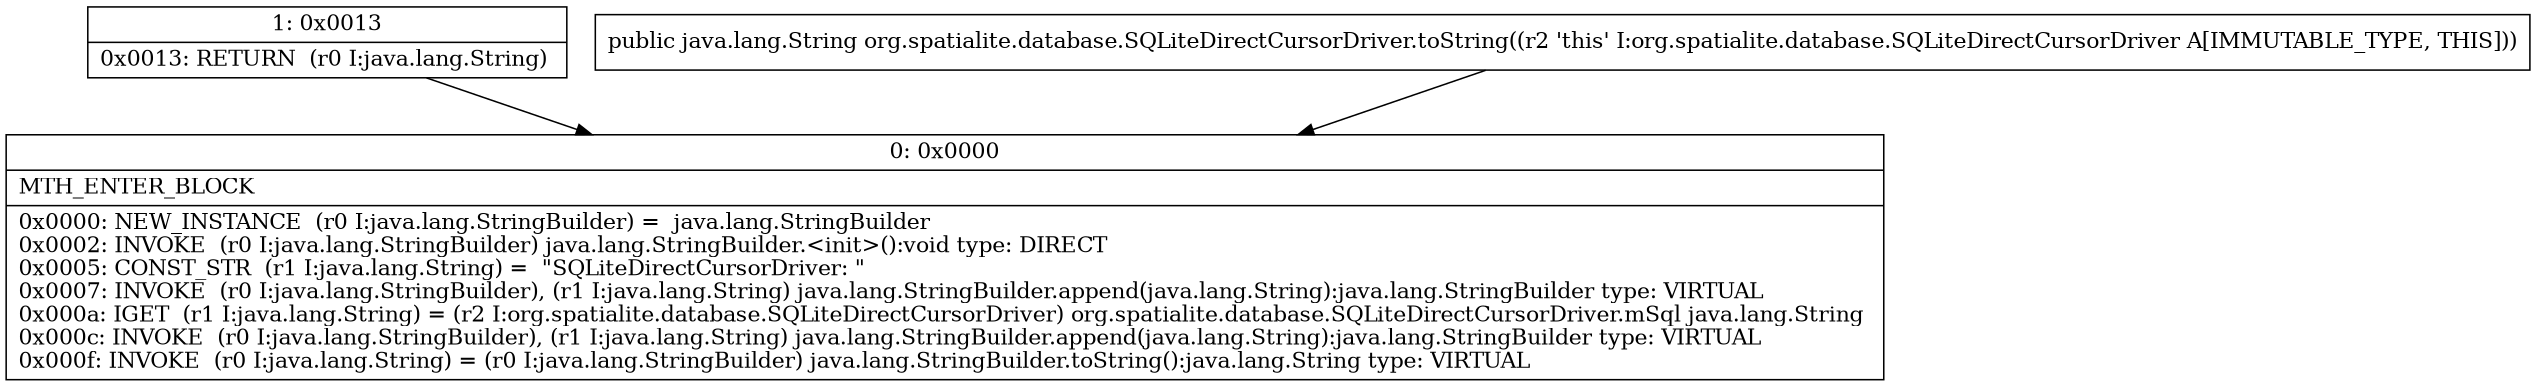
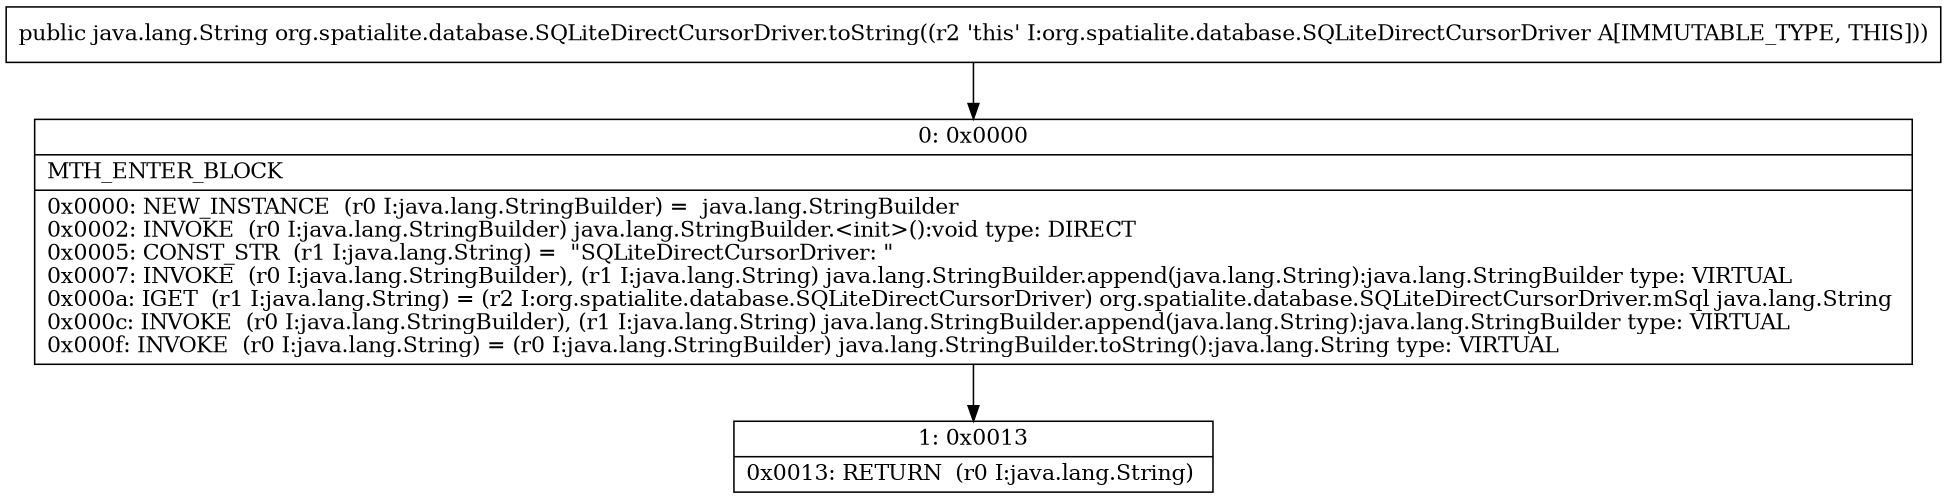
(502, 104) -> (973, 385)
